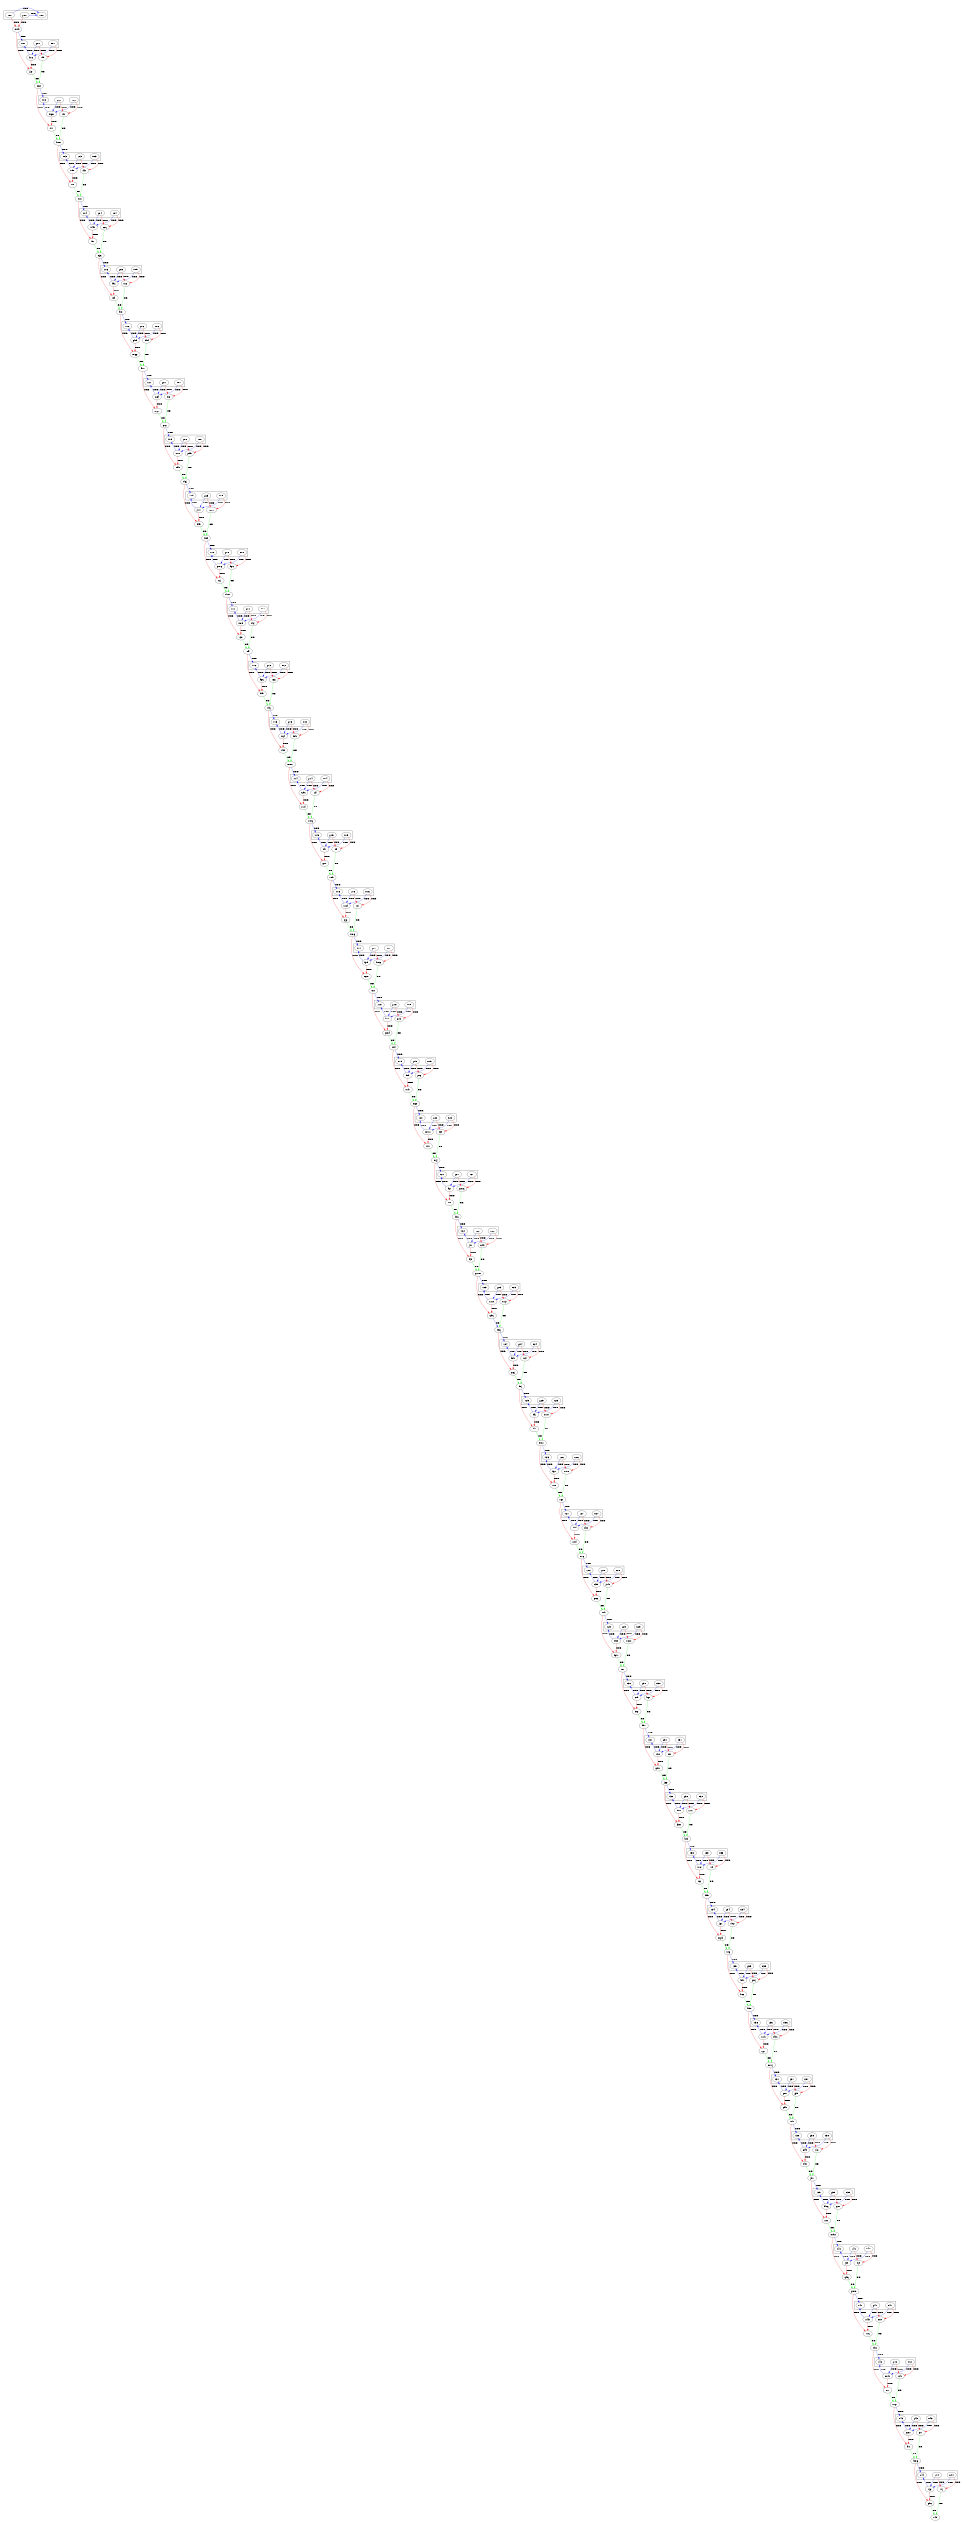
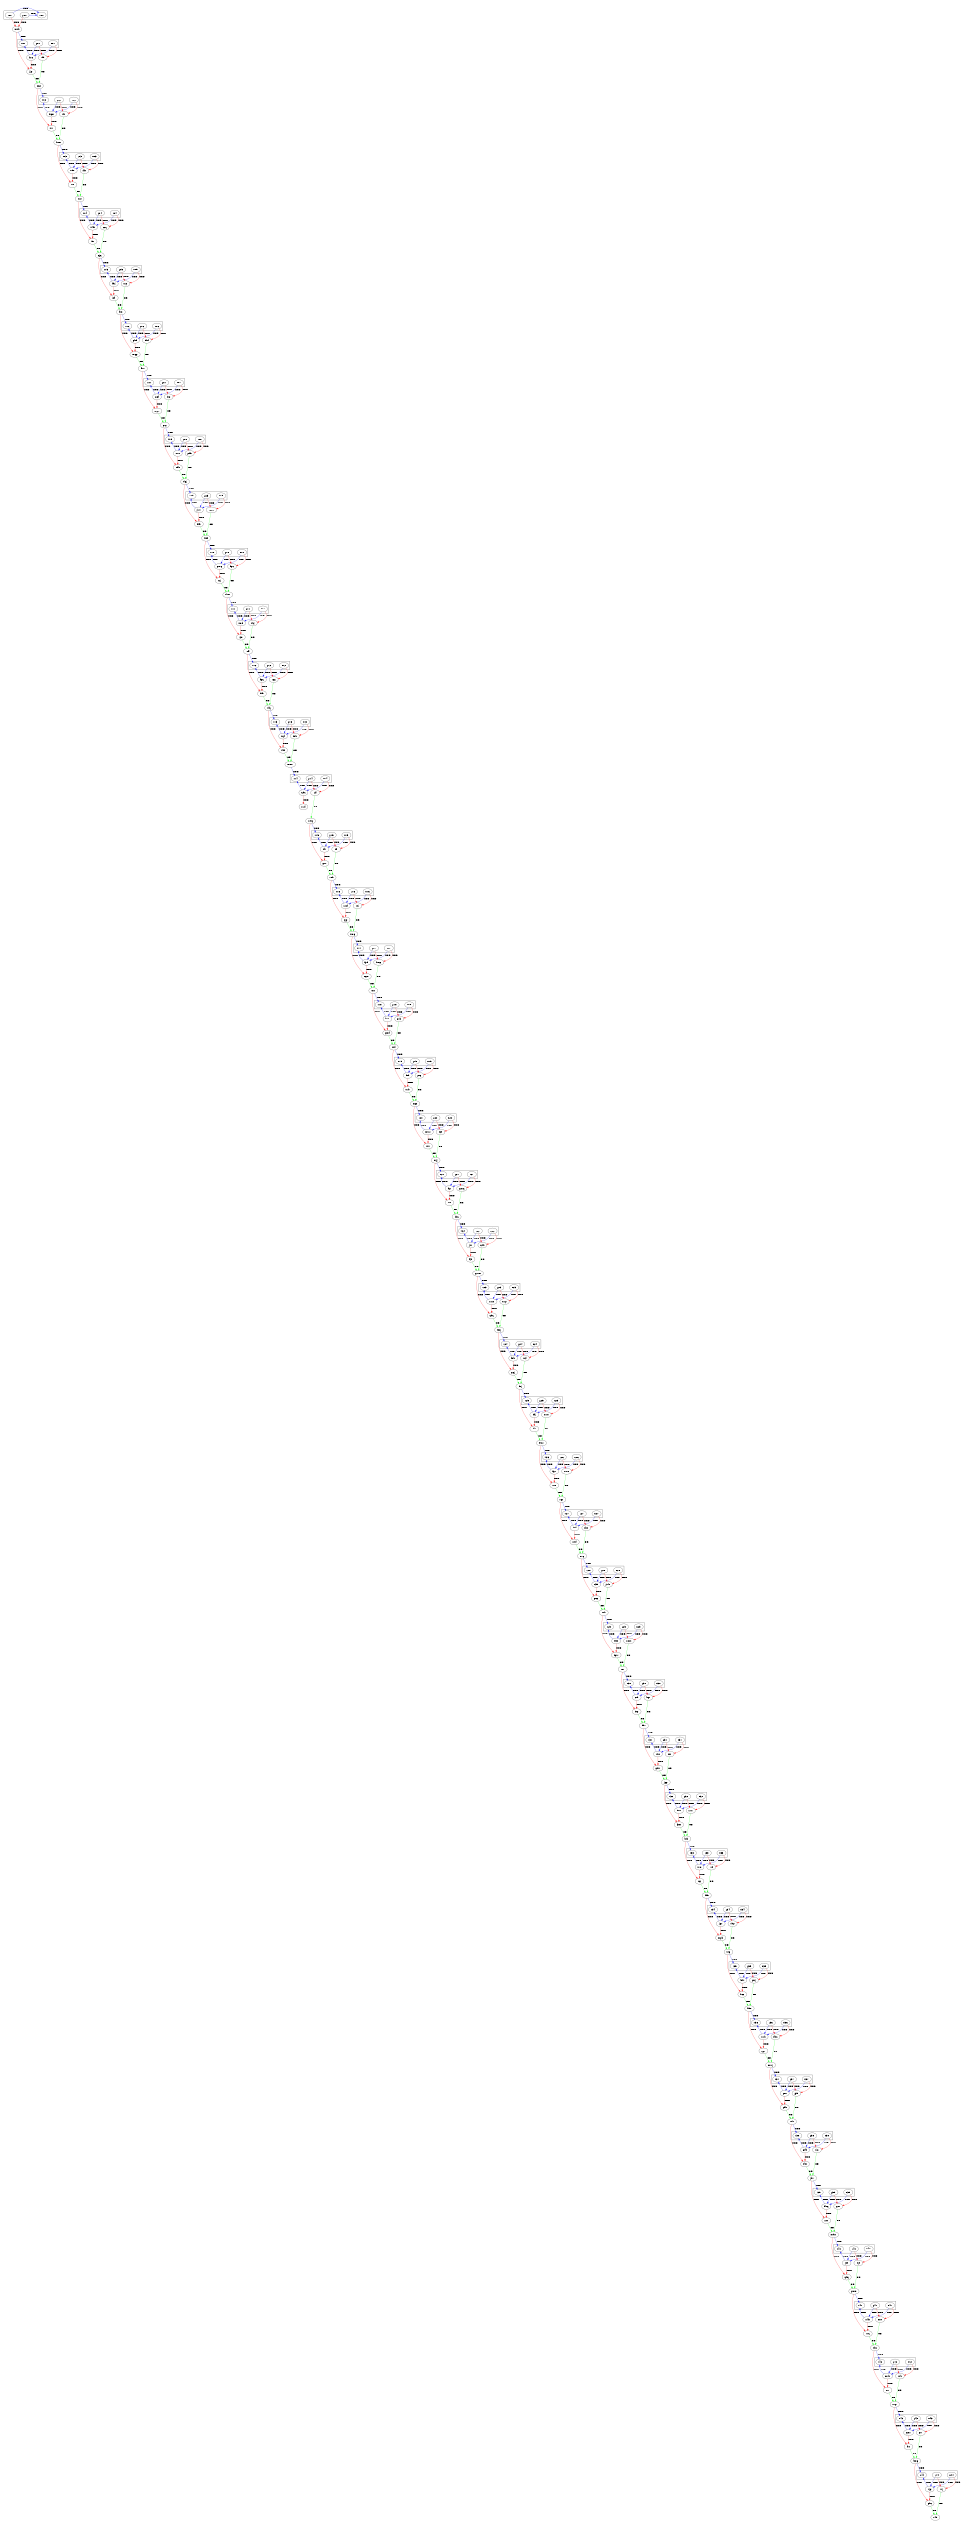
(291, 786) -> none
(307, 813) -> none
(495, 1322) -> (495, 1322)
